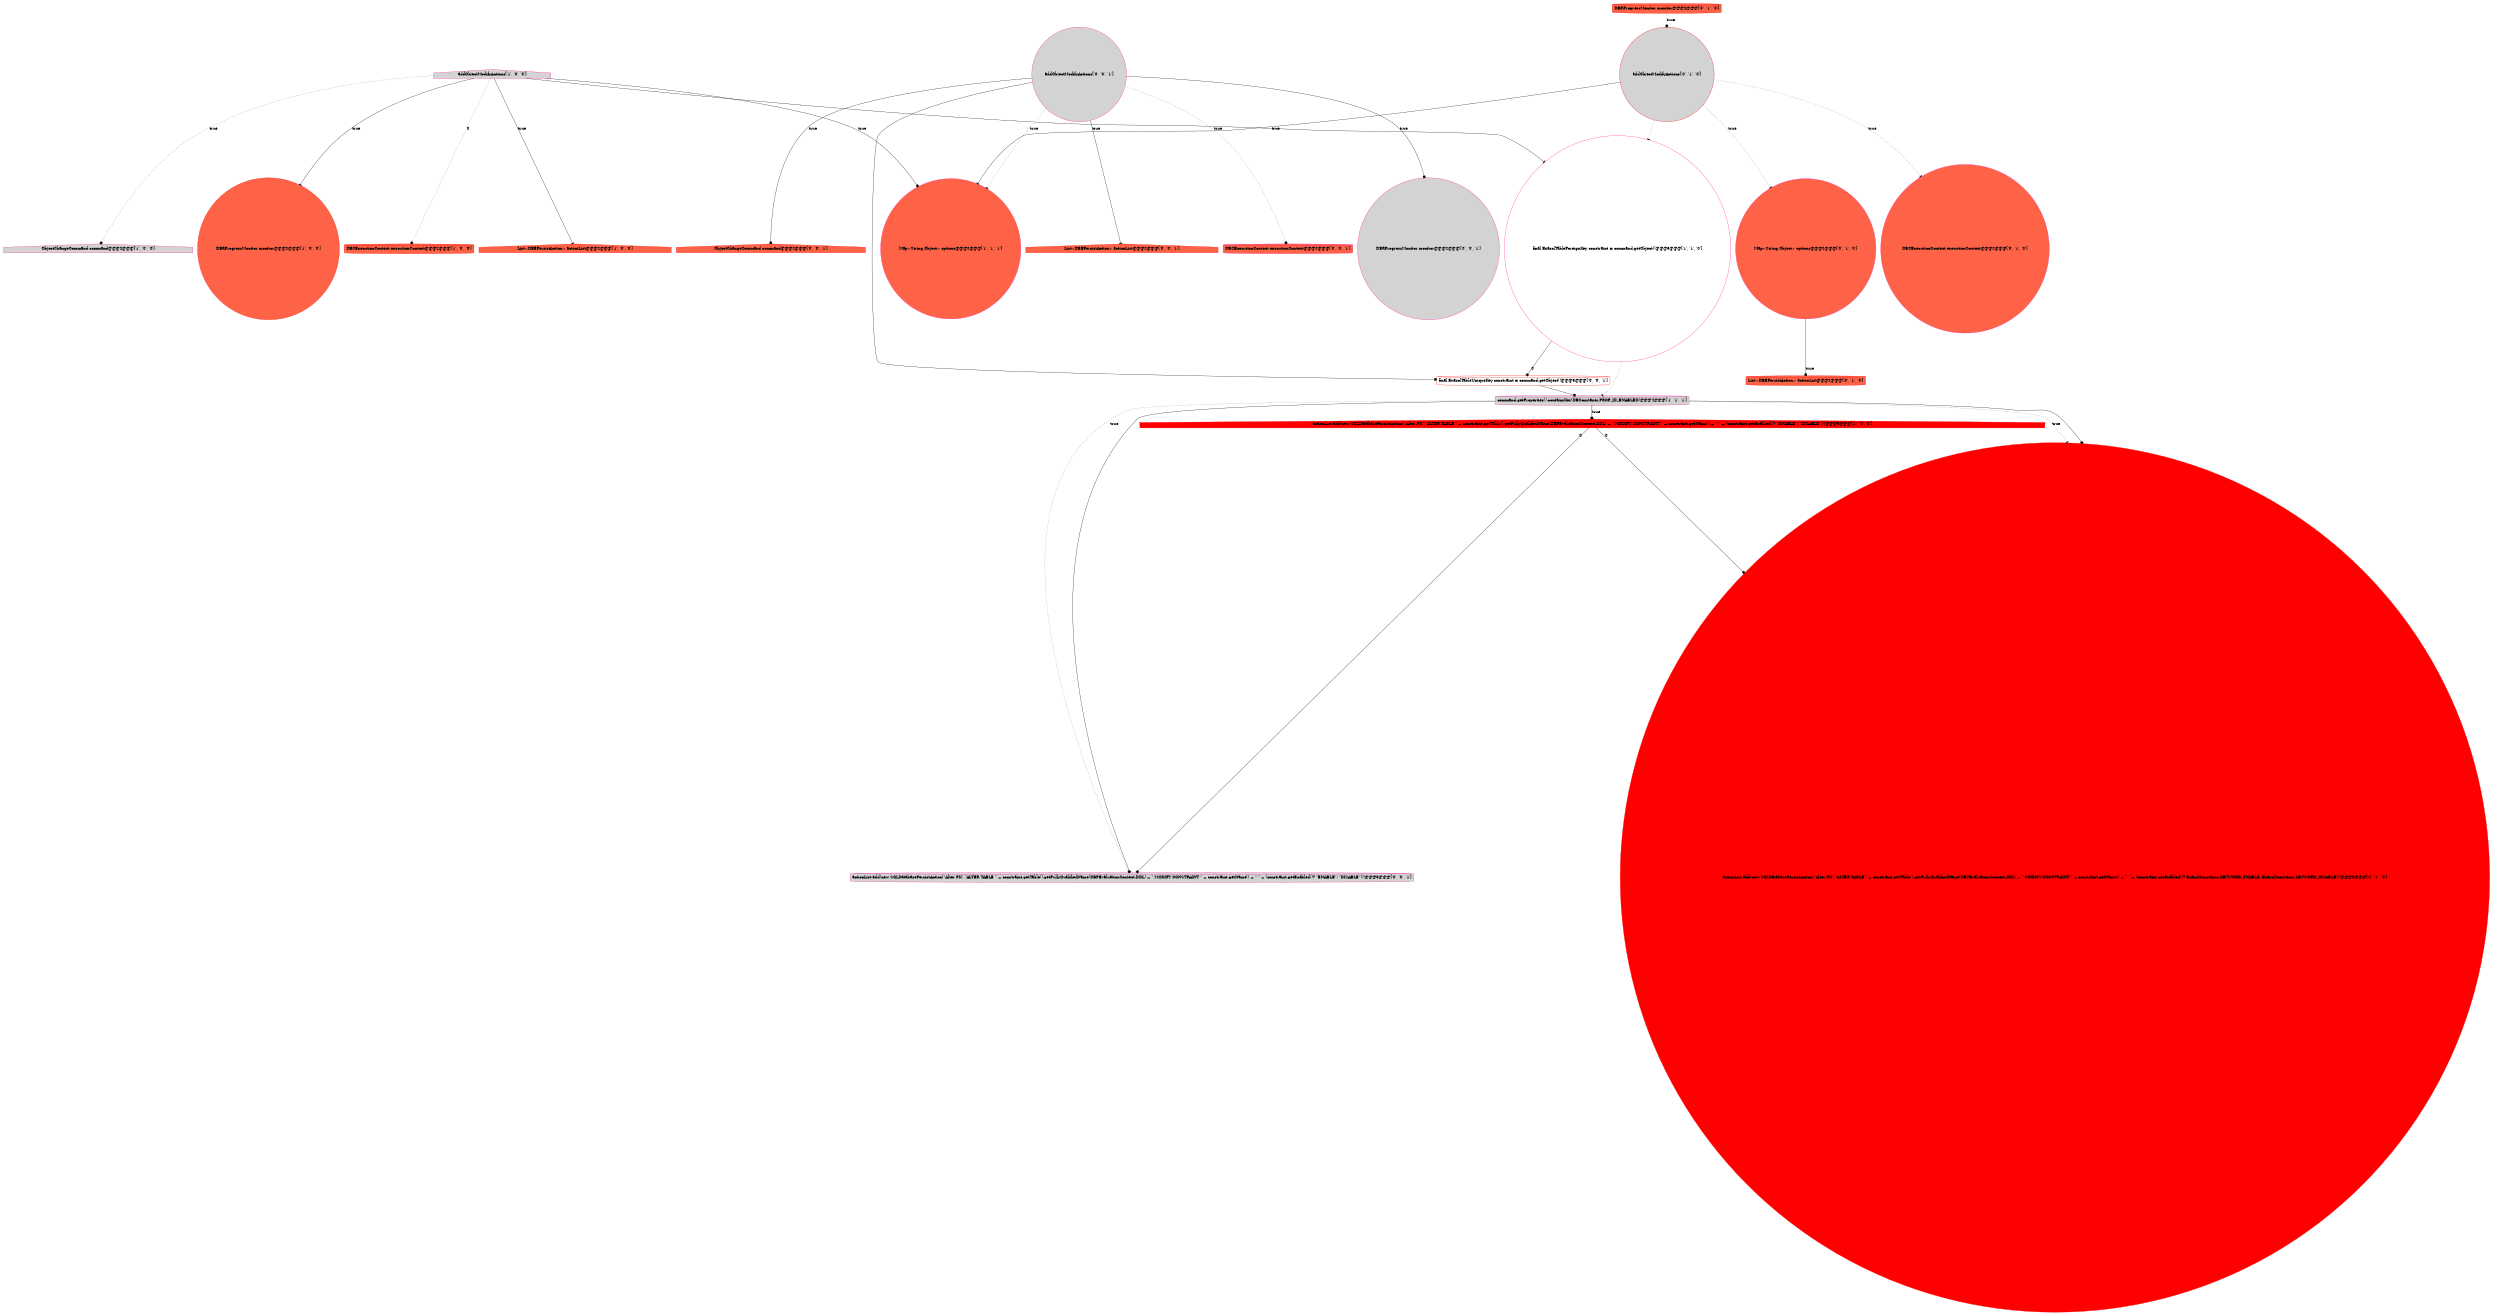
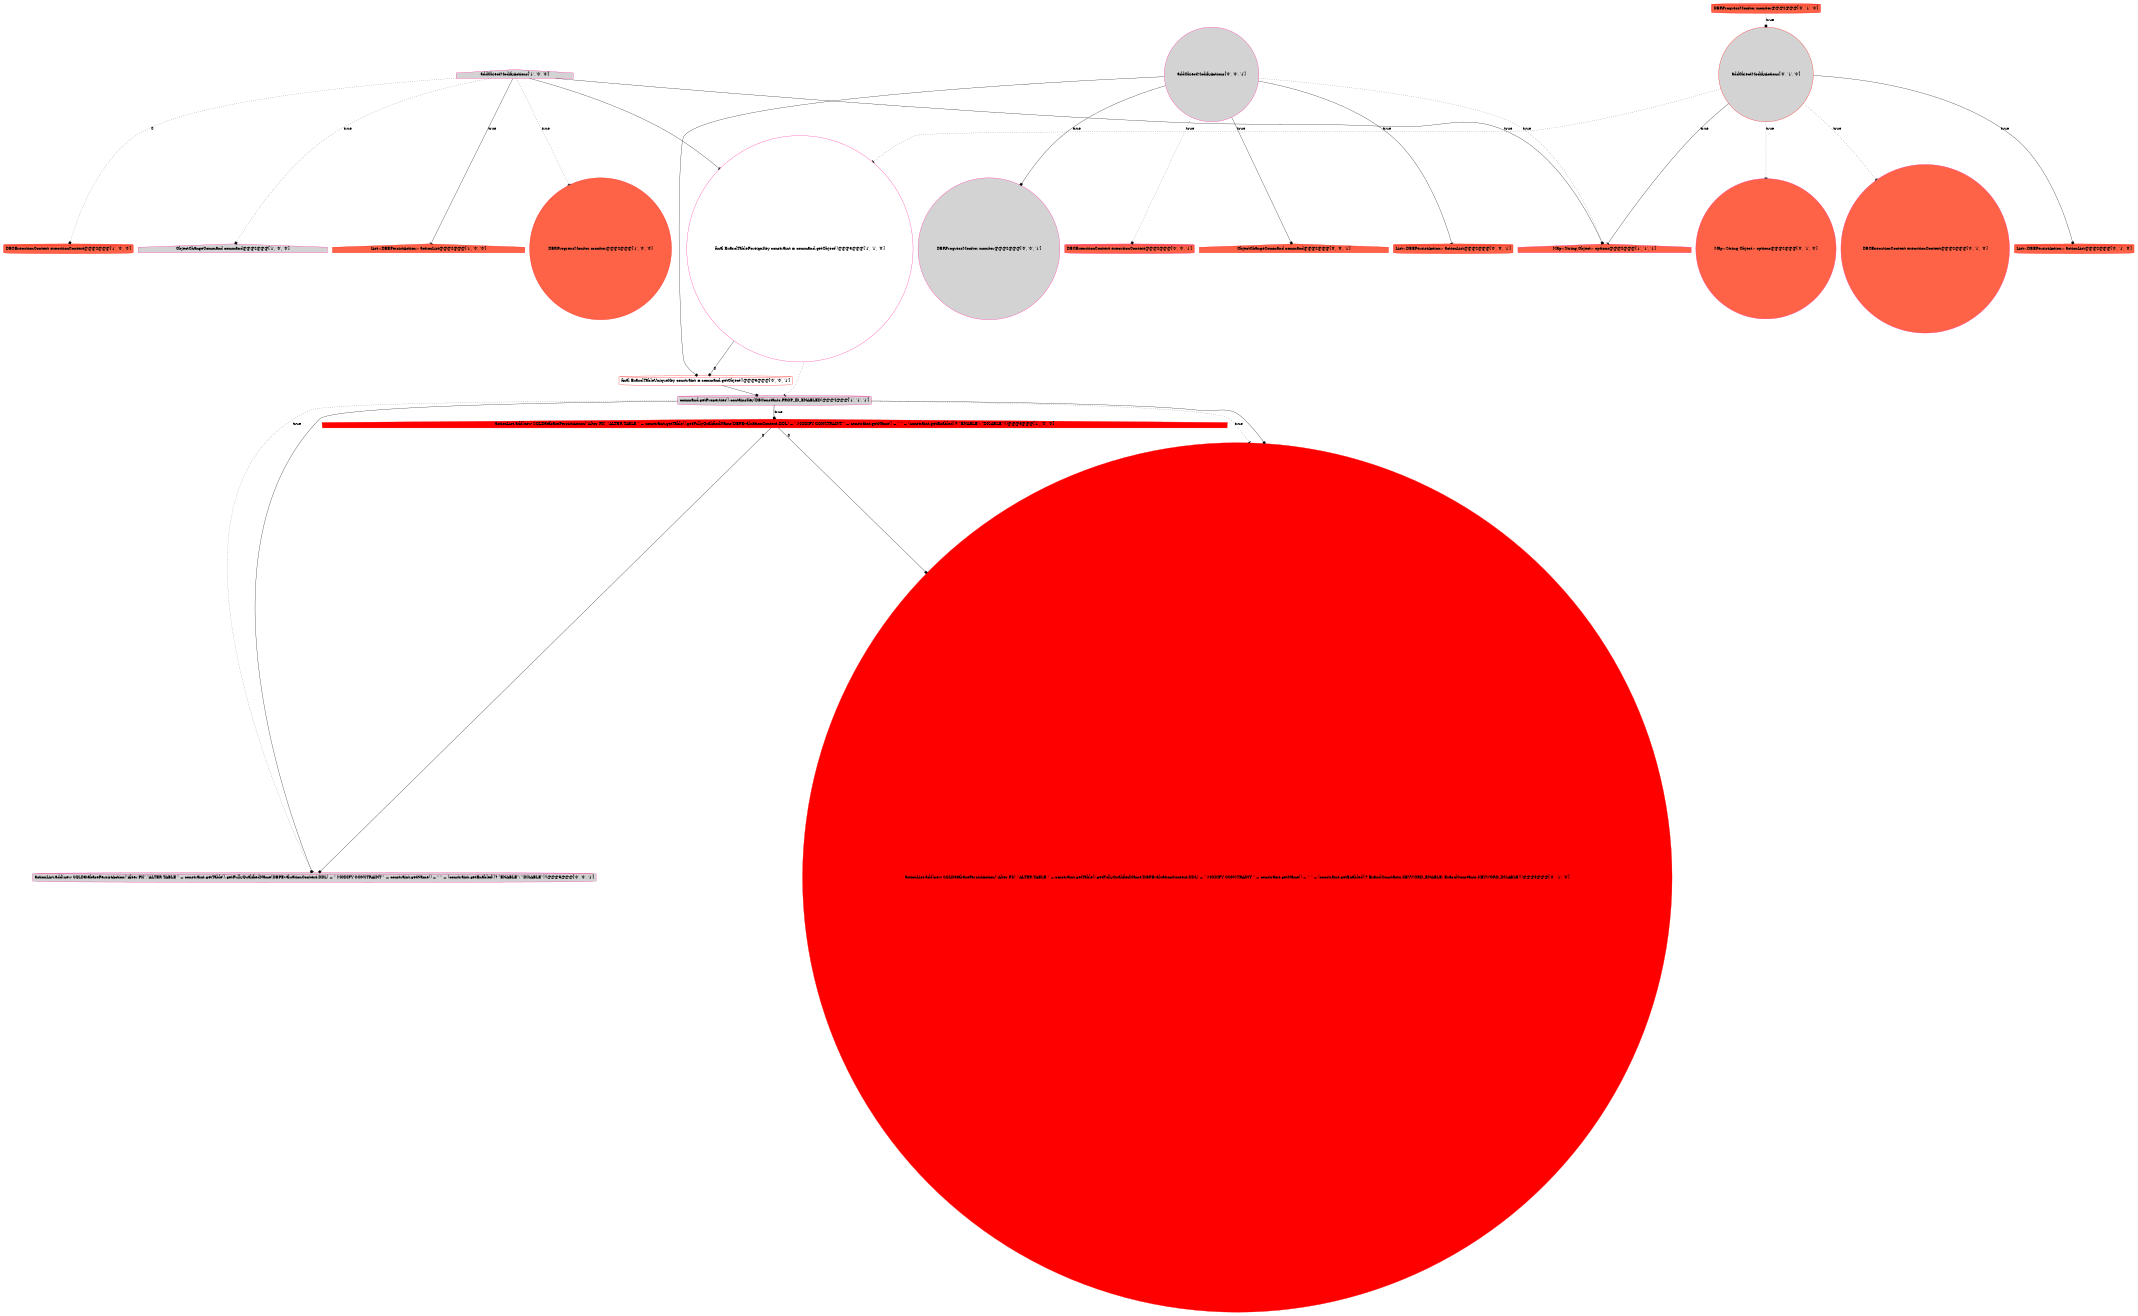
(376, 113) -> (543, 131)
(951, 249) -> (1605, 249)
(1122, 249) -> (1453, 249)
(1806, 346) -> (1975, 113)
